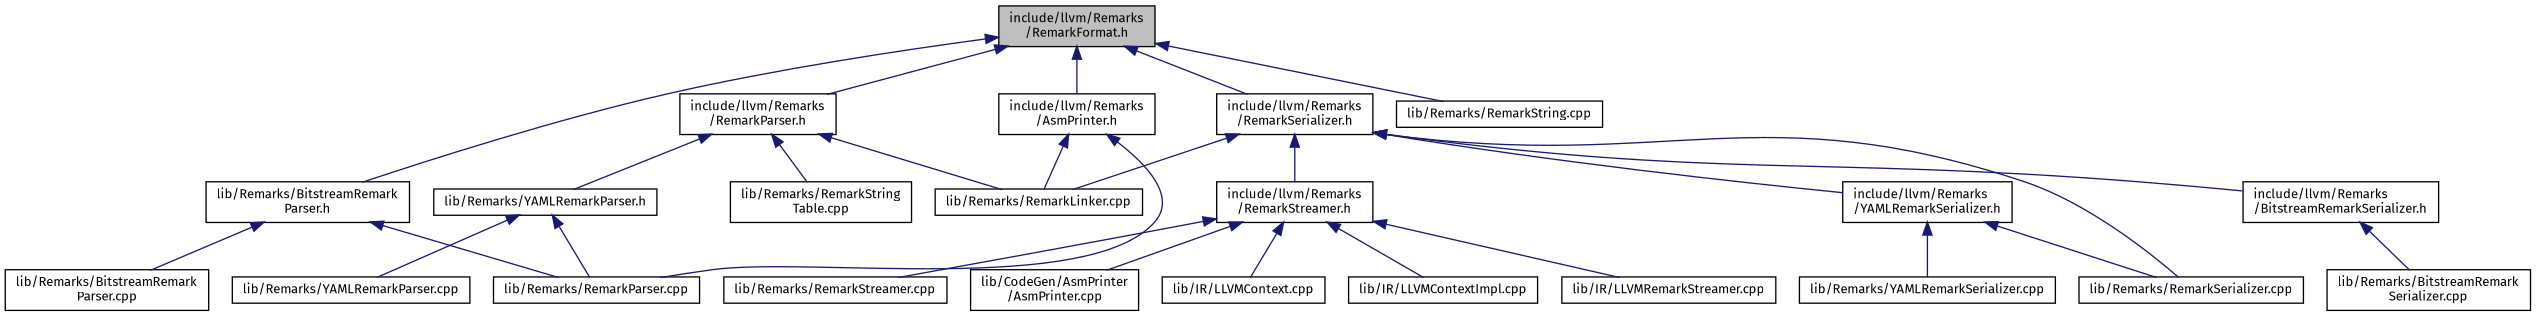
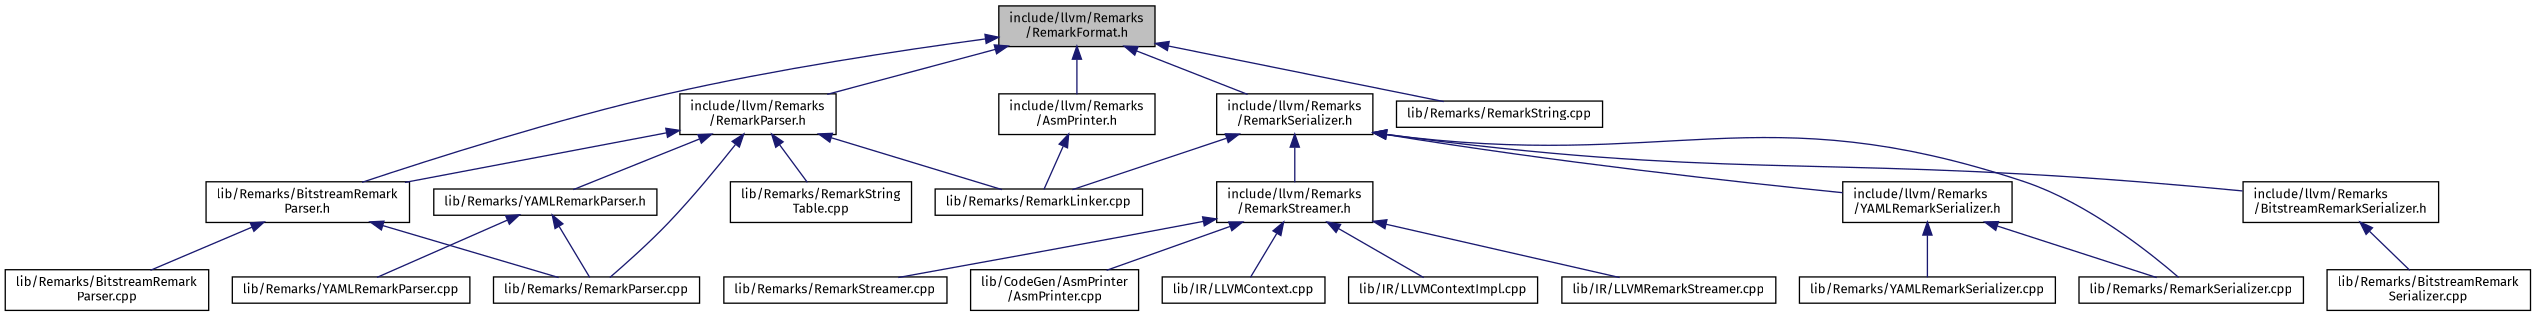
none -> (536, 158)
(1007, 266) -> (676, 214)
